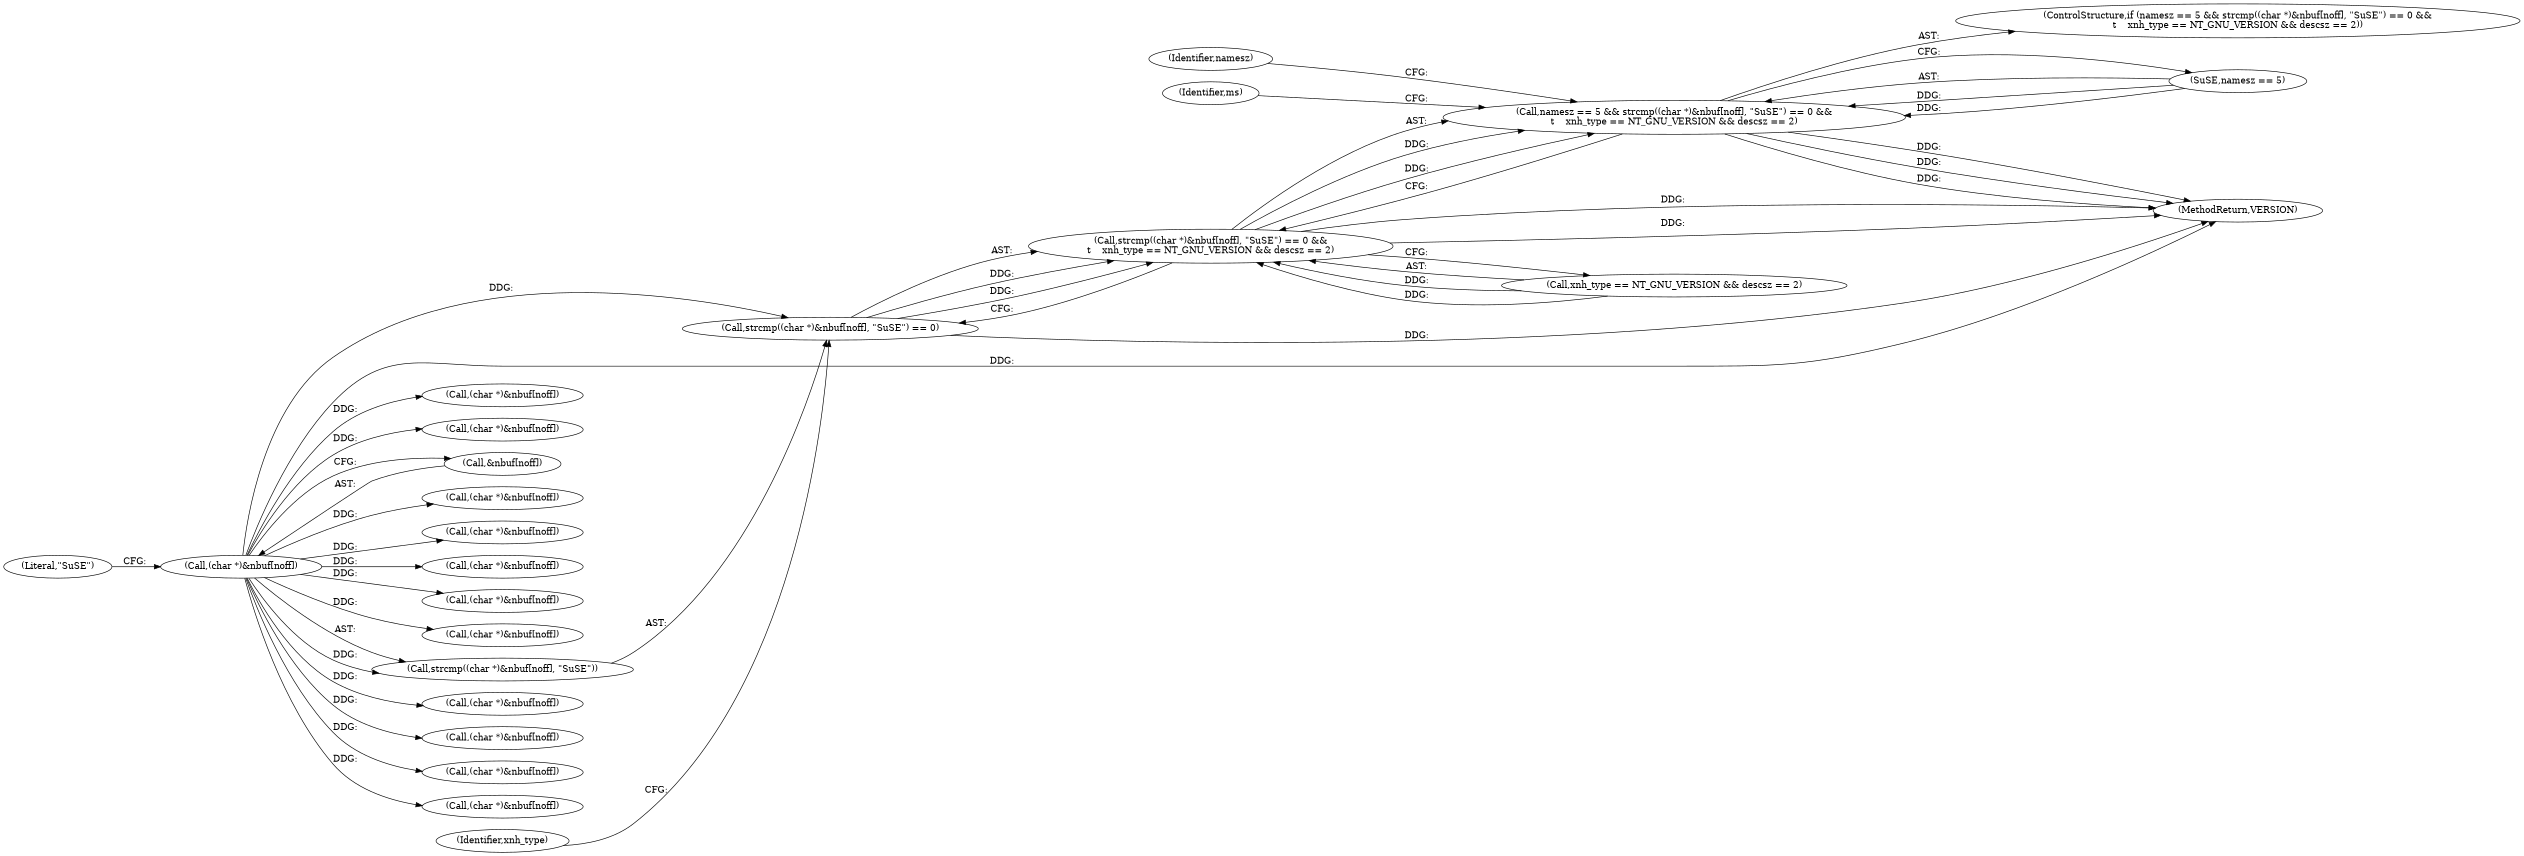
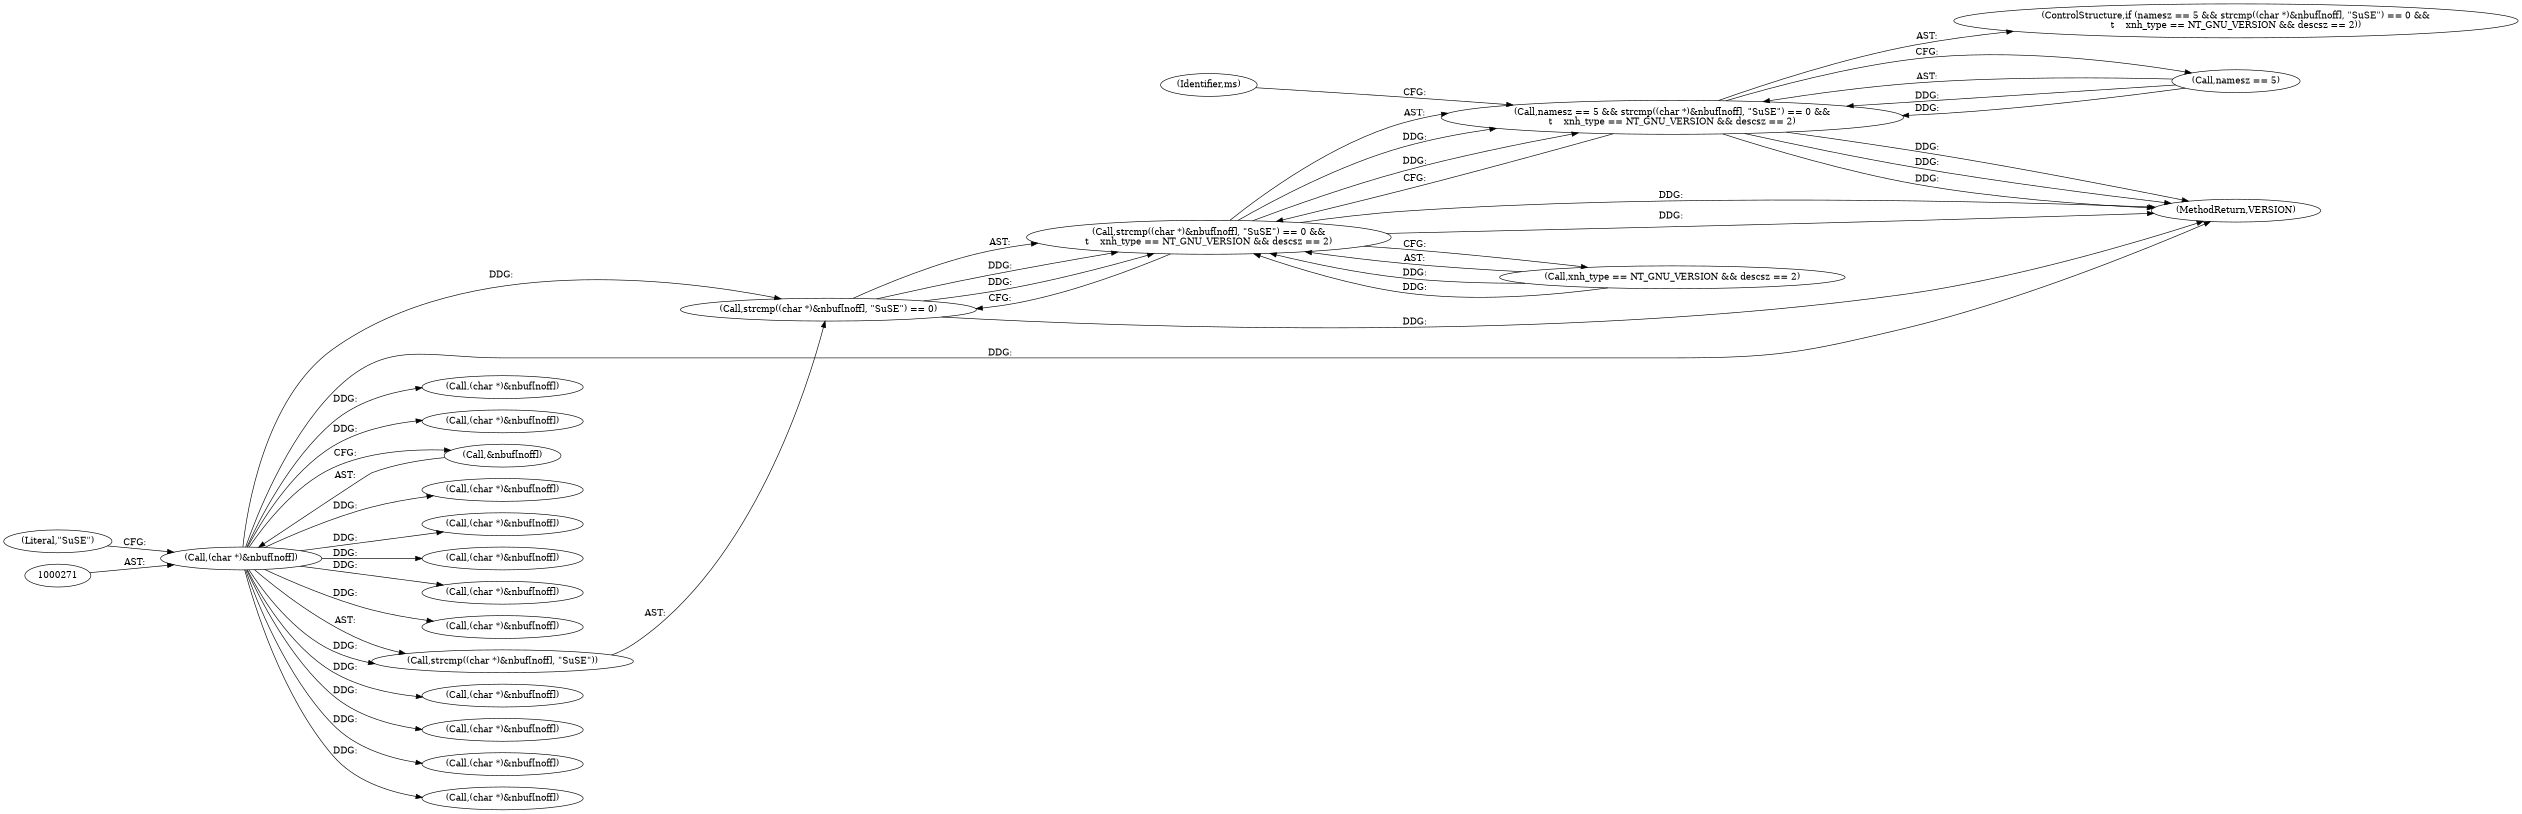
(1211, 59) -> none
(2238, 81) -> (2236, 81)
none -> (58, 576)
(503, 841) -> none
